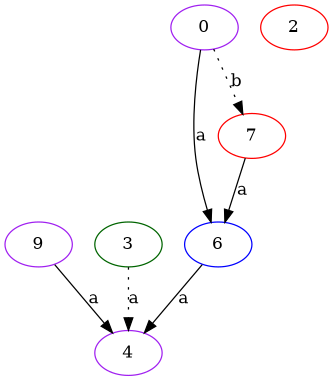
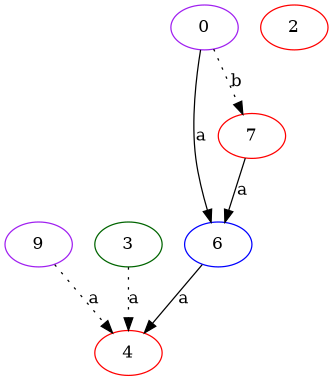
(80, 294) -> (80, 294)
(128, 353) -> (128, 353)
